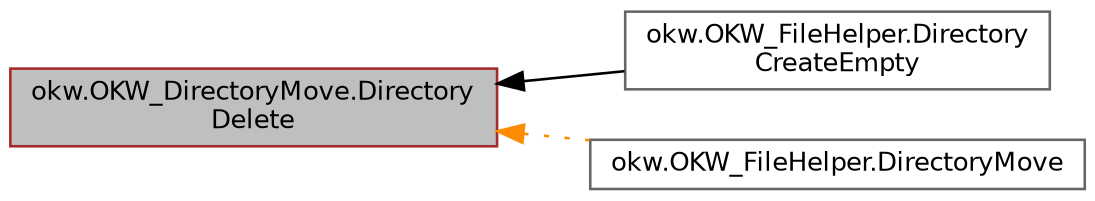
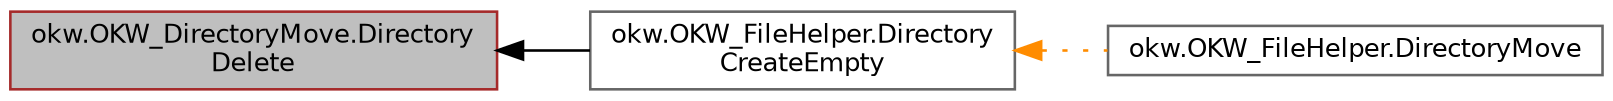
(556, 137) -> (1075, 50)
